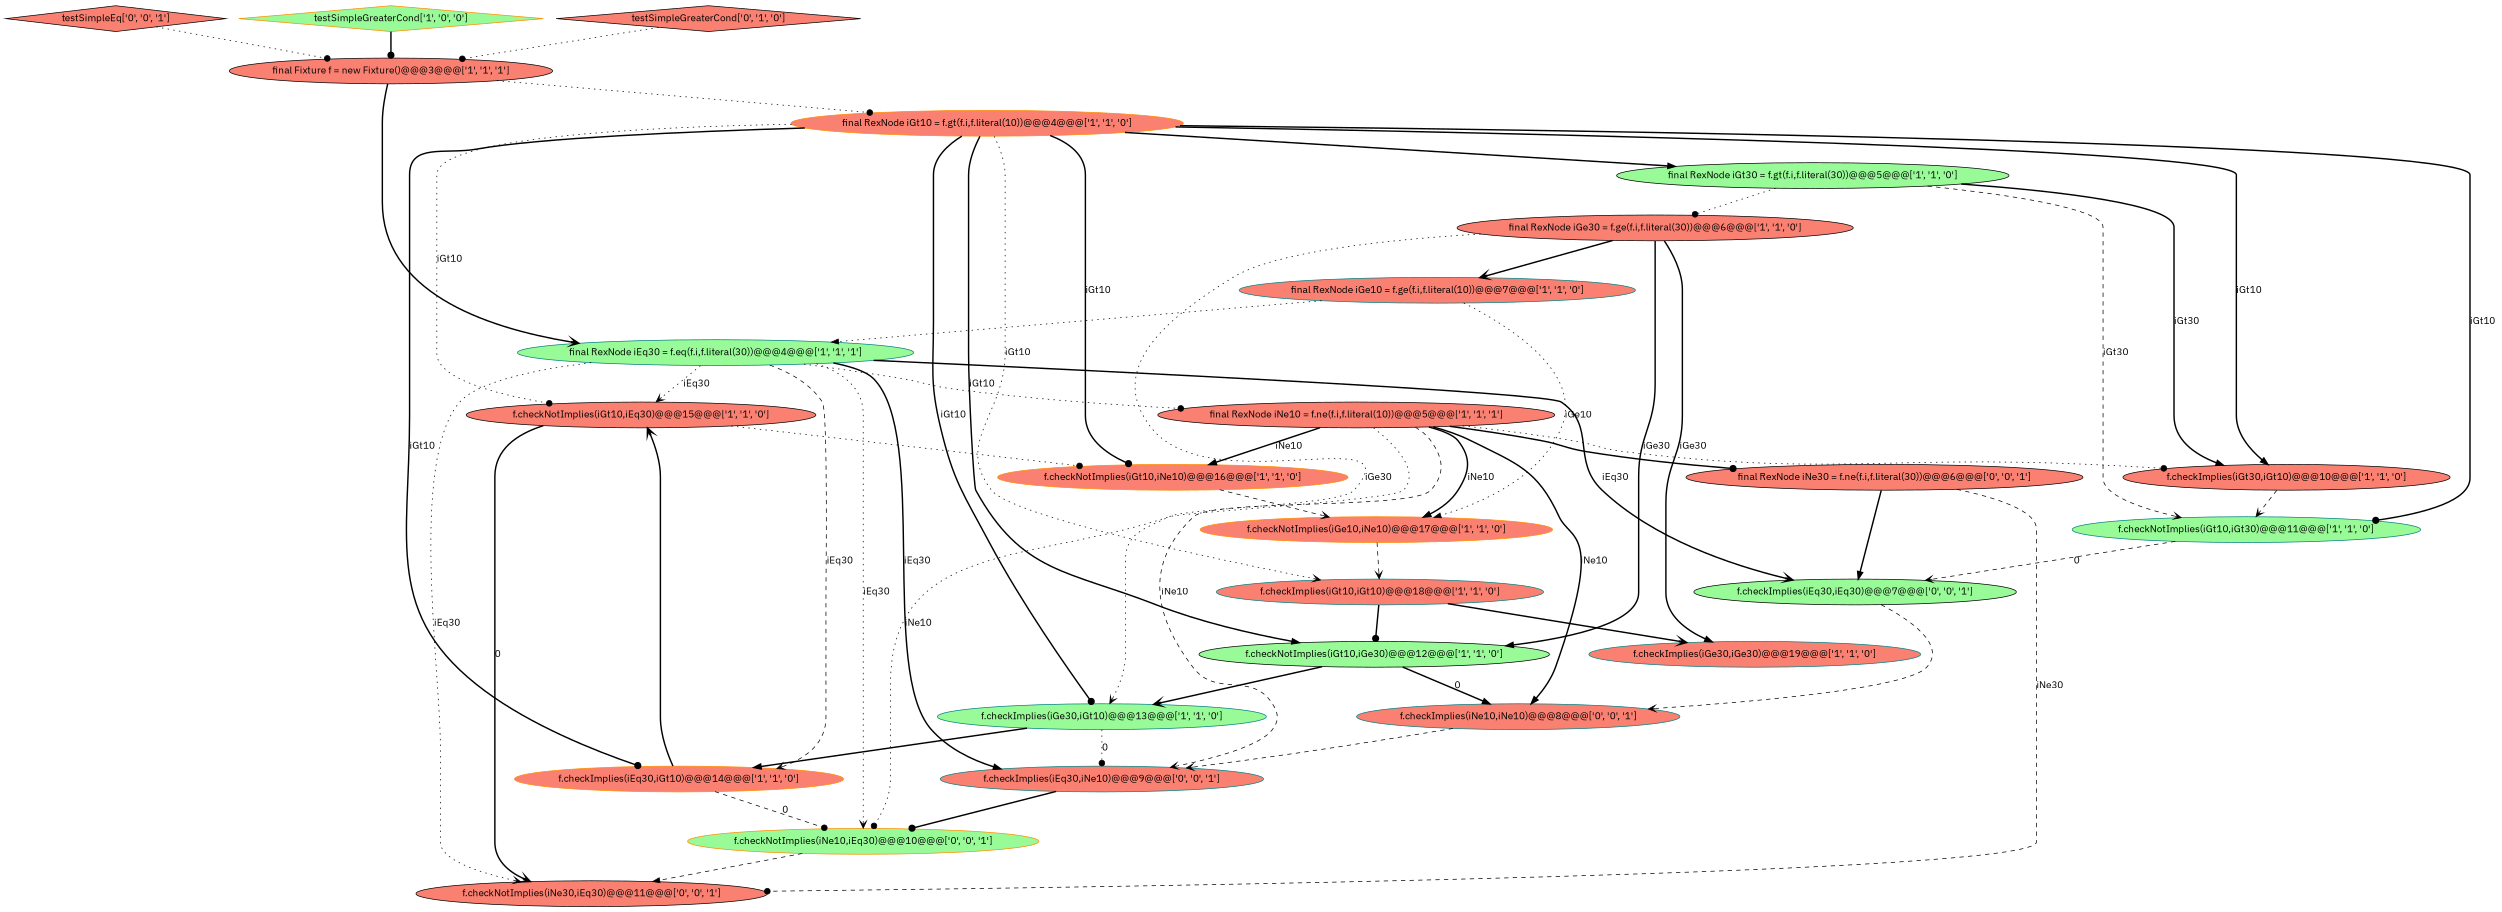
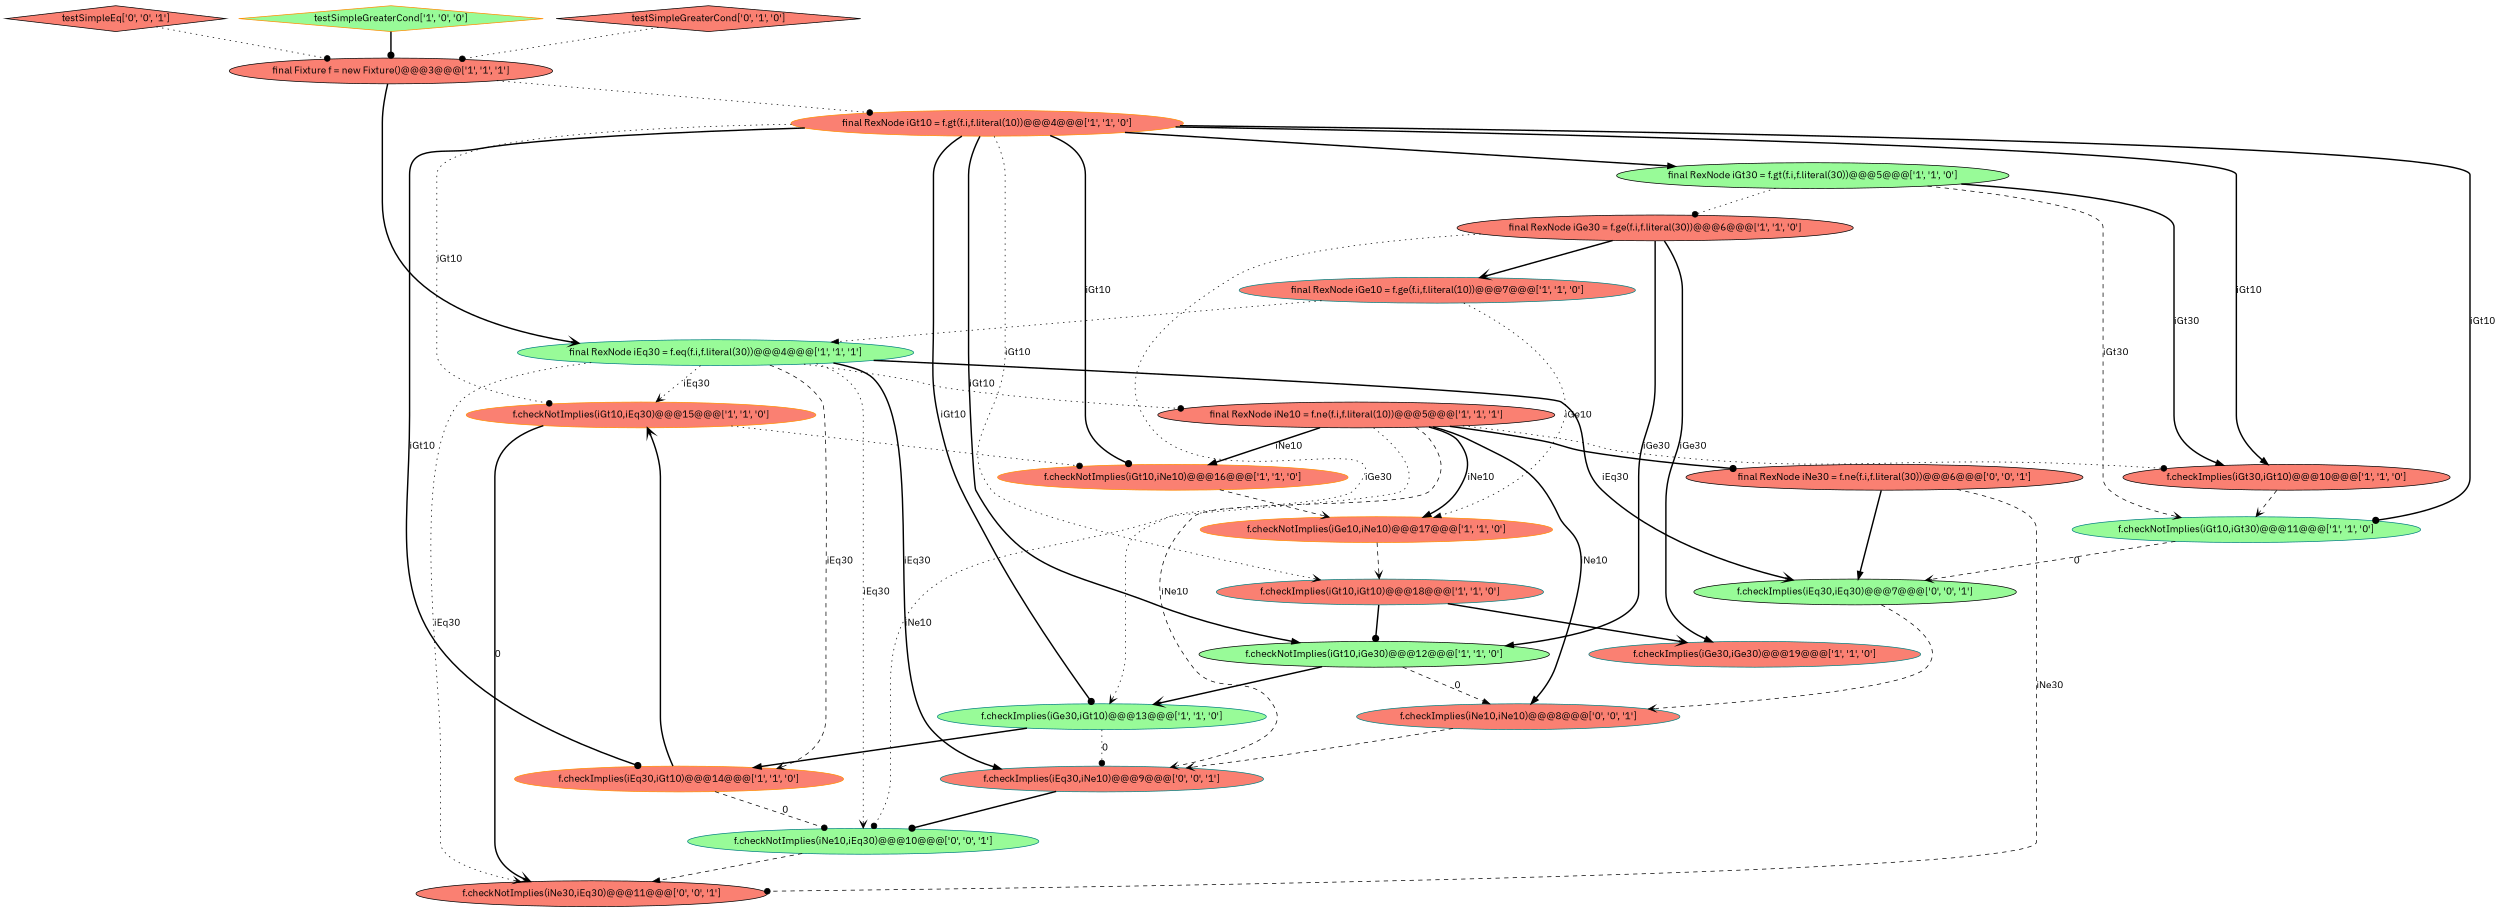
(641, 415) -> (641, 415)
(1443, 684) -> (1443, 684)
(863, 841) -> (863, 841)
